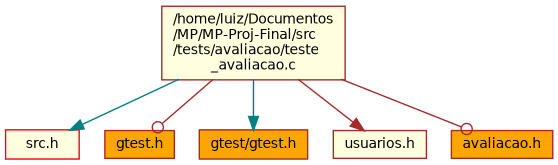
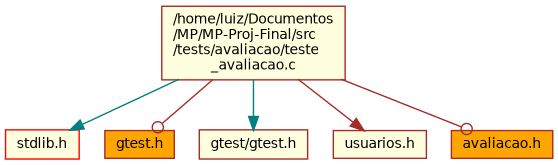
(42, 144) -> (42, 144)
(253, 144) -> (253, 144)
